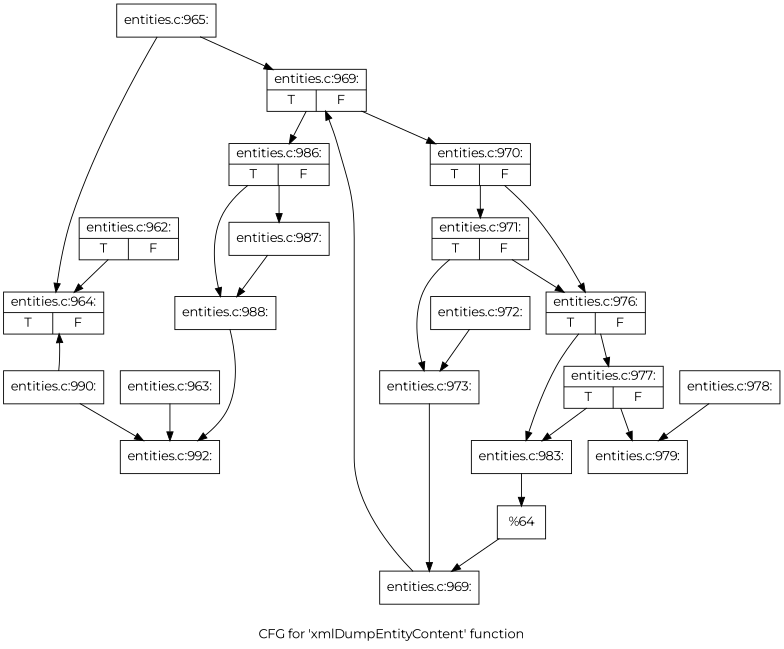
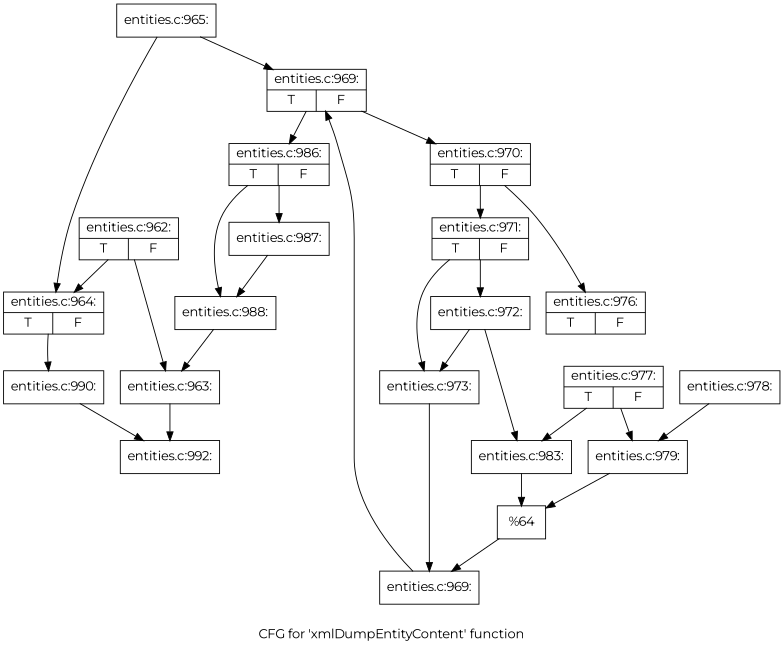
(534, 273) -> (480, 274)
none -> (149, 311)
(604, 346) -> none
(60, 357) -> (48, 348)
(549, 380) -> (500, 380)
(234, 387) -> (200, 347)
none -> (582, 488)
